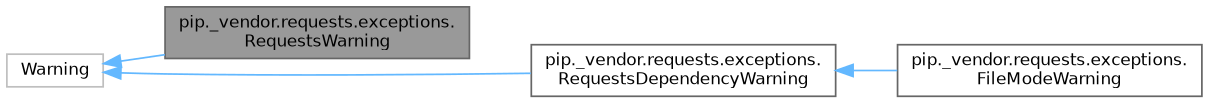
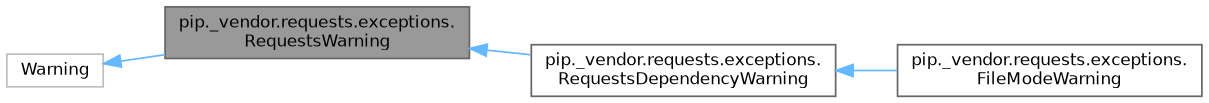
(326, 75) -> (509, 52)
